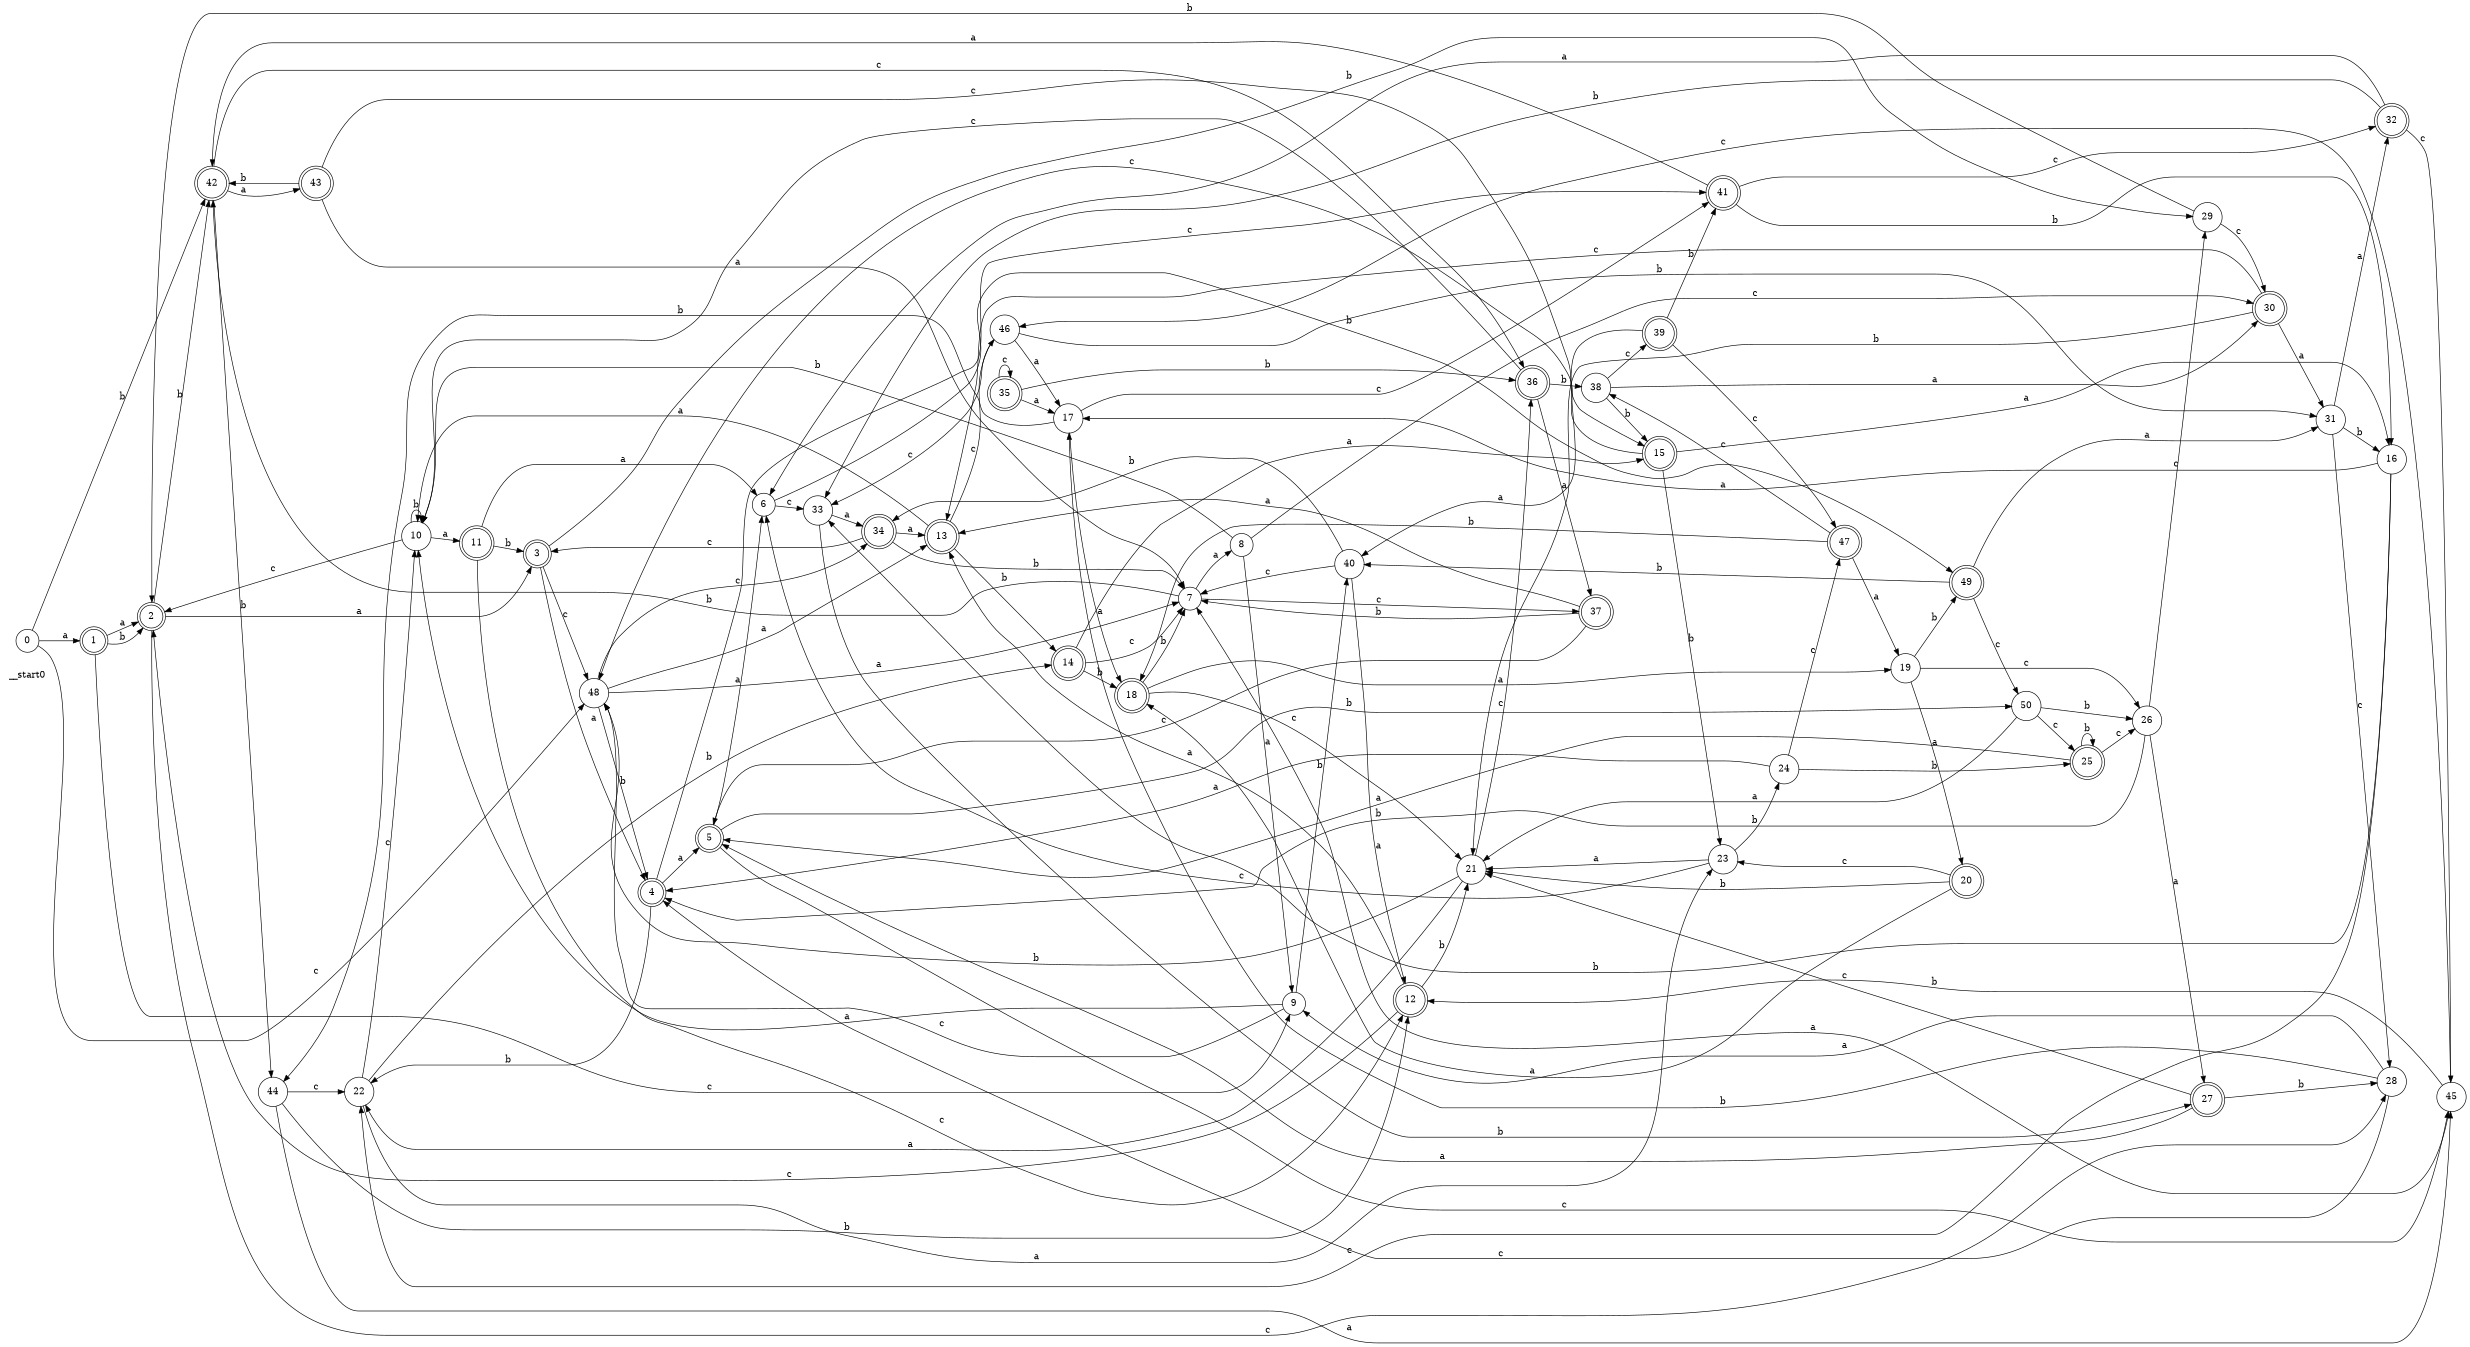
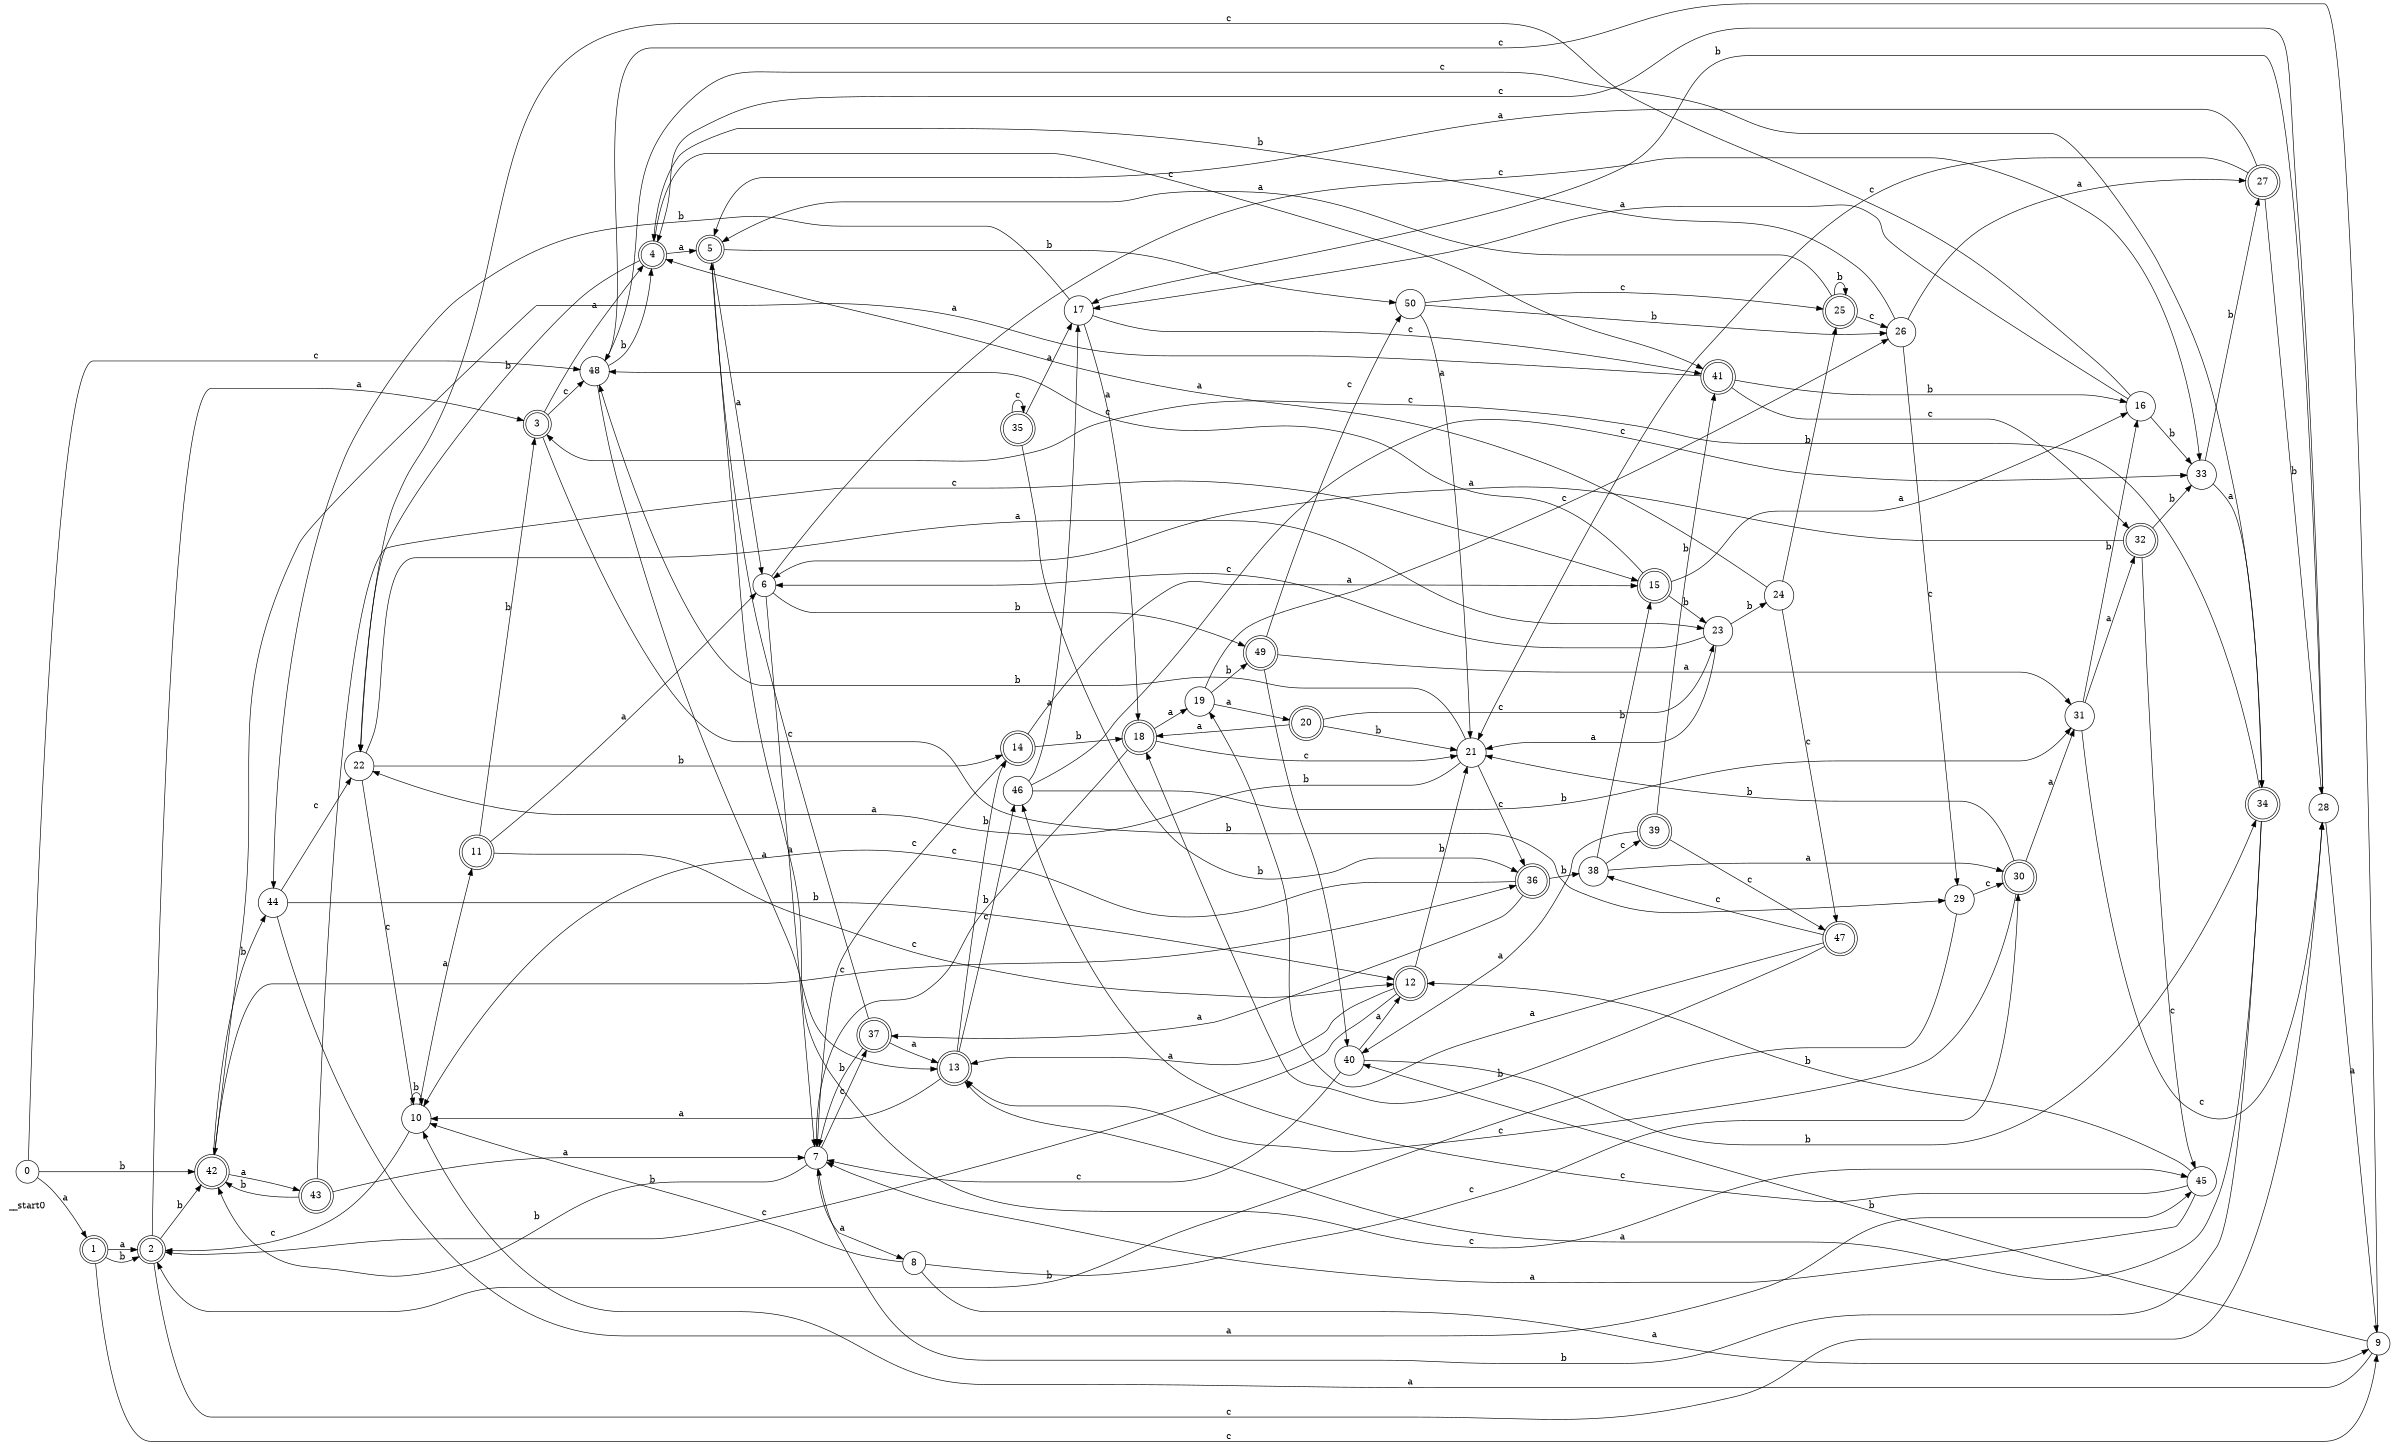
(894, 670) -> (792, 895)
